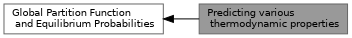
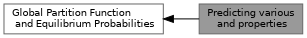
(273, 19) -> (251, 19)
